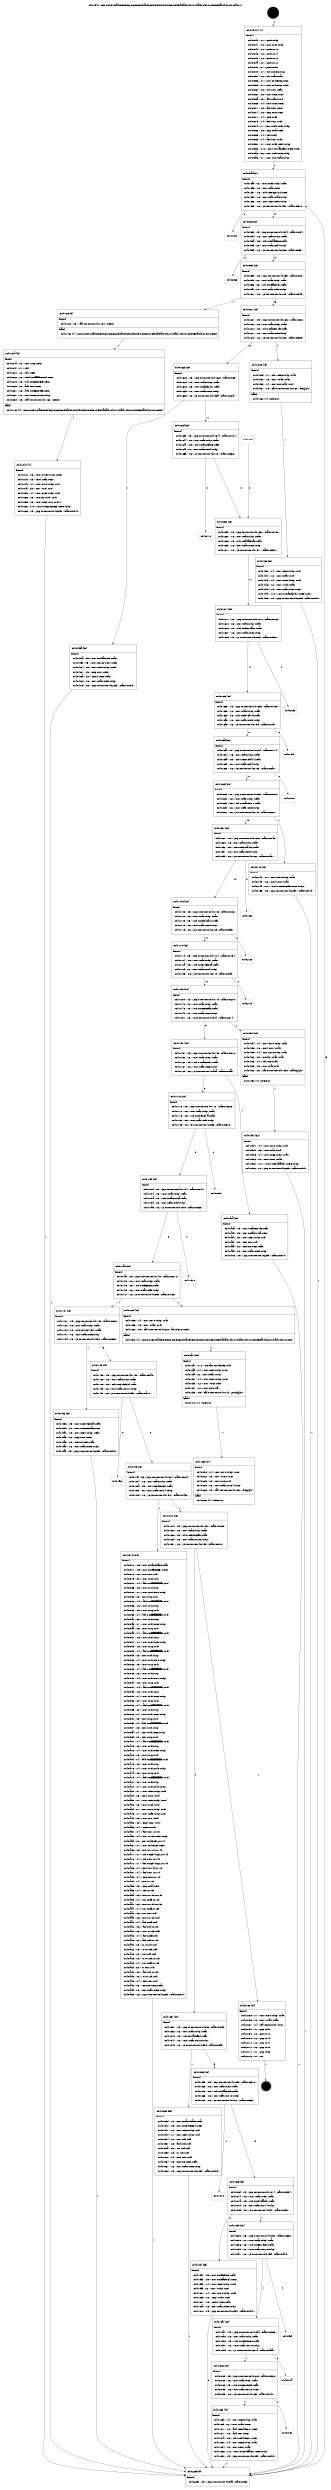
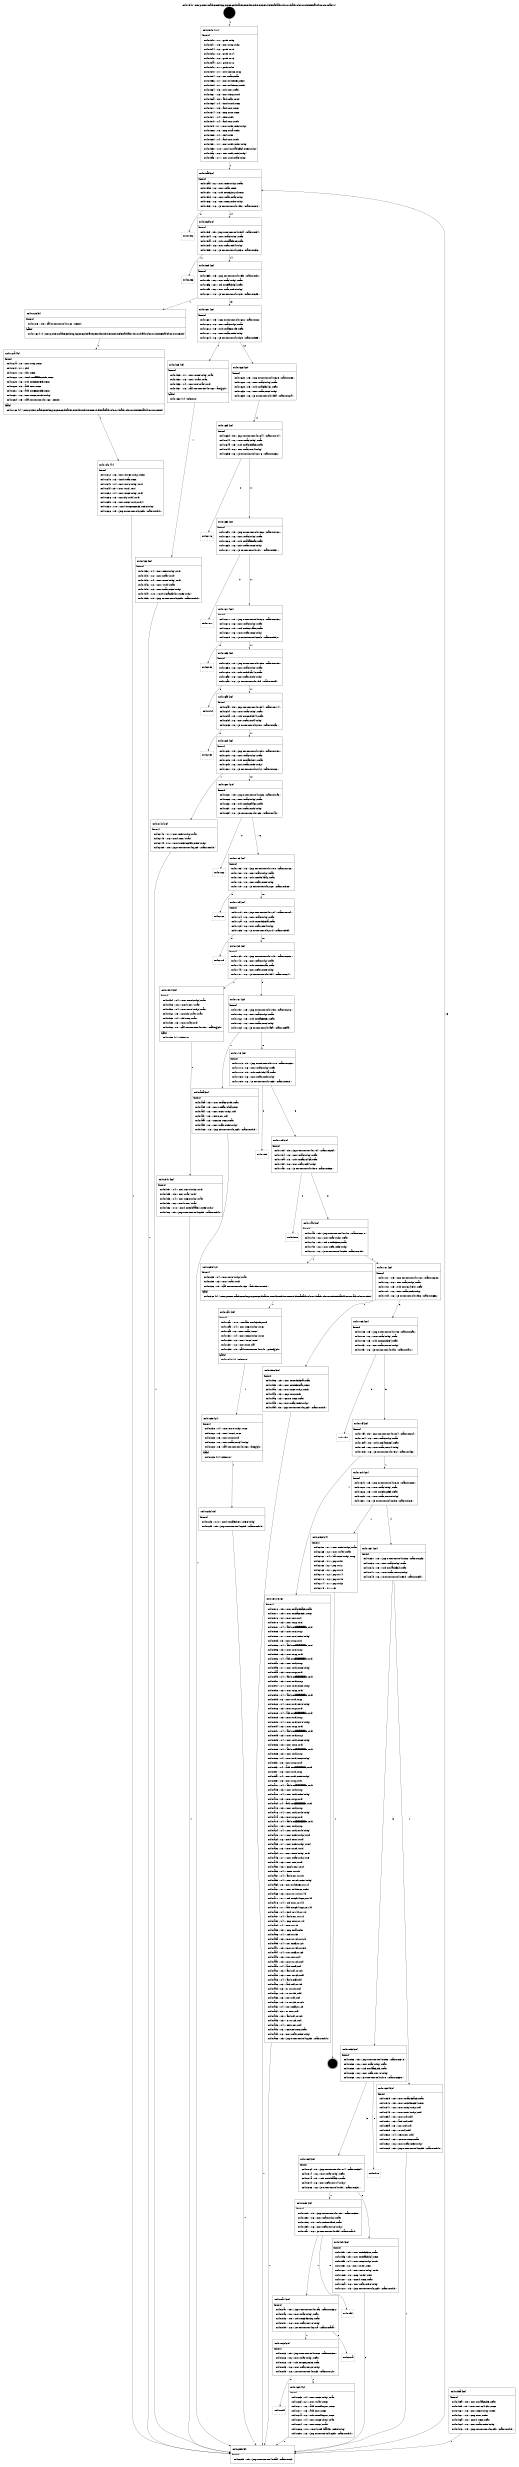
(248, 480) -> (224, 586)
(126, 505) -> none
none -> (232, 1519)
